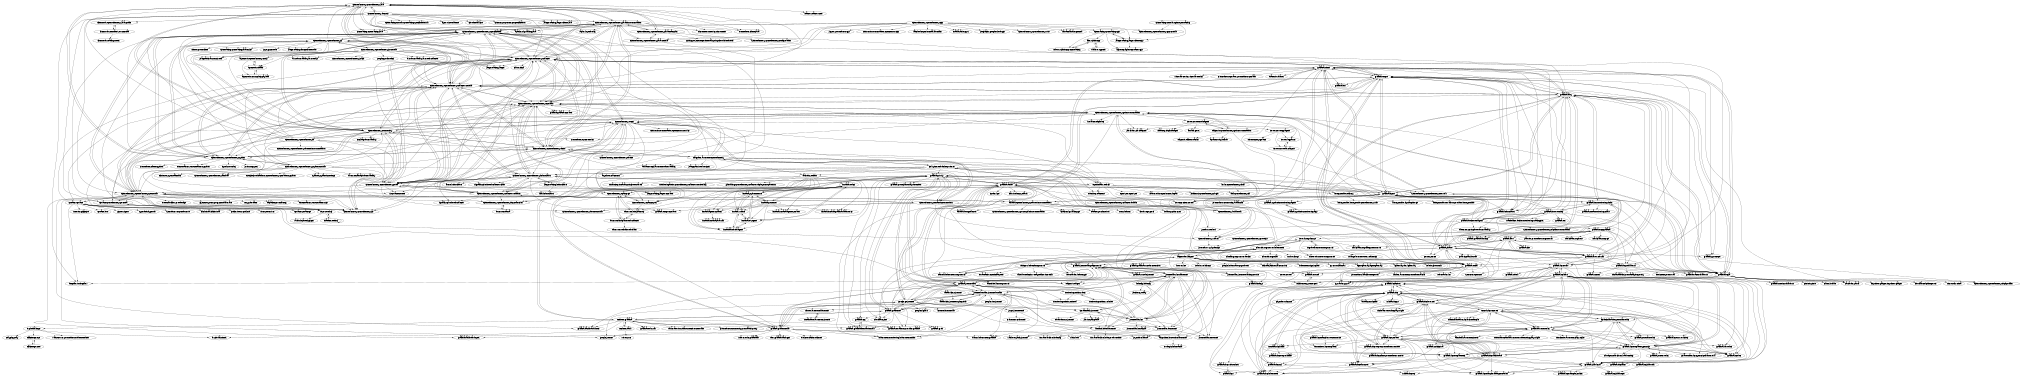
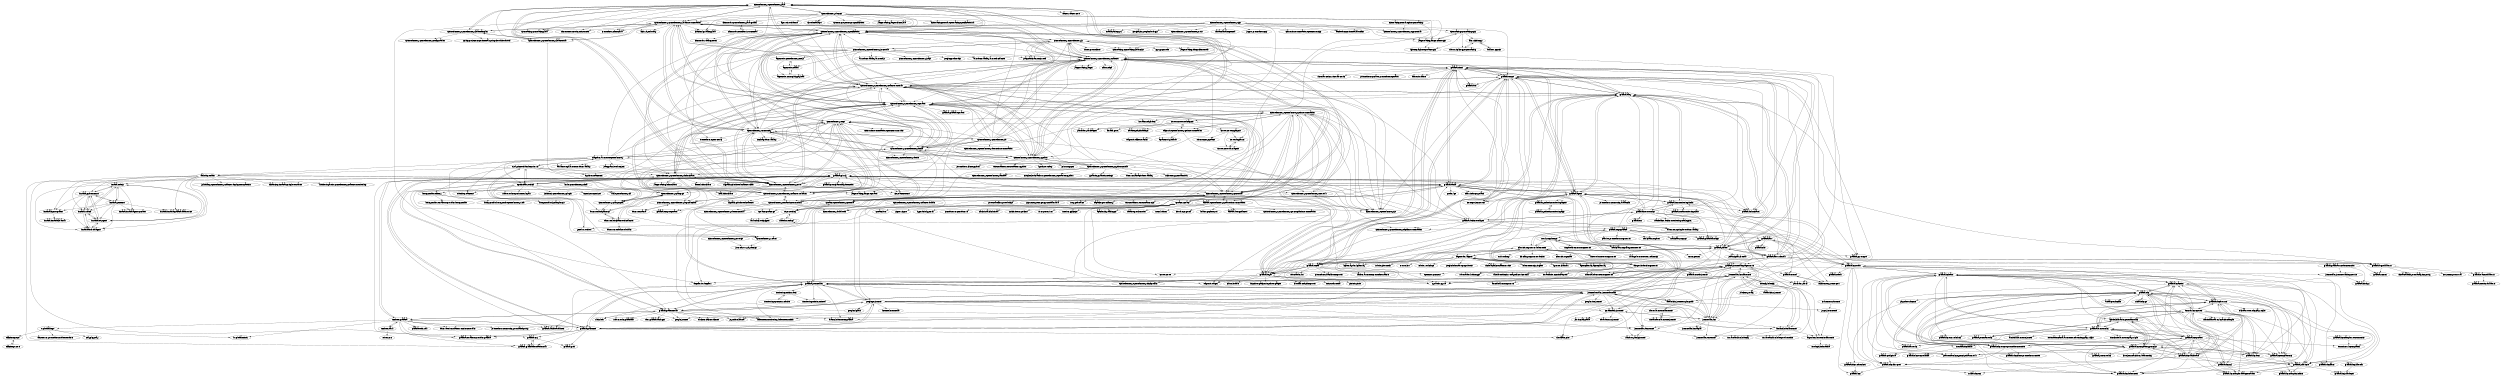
(917, 215) -> (809, 216)
(1101, 302) -> (777, 302)
(1016, 315) -> (1830, 306)
(469, 338) -> none
